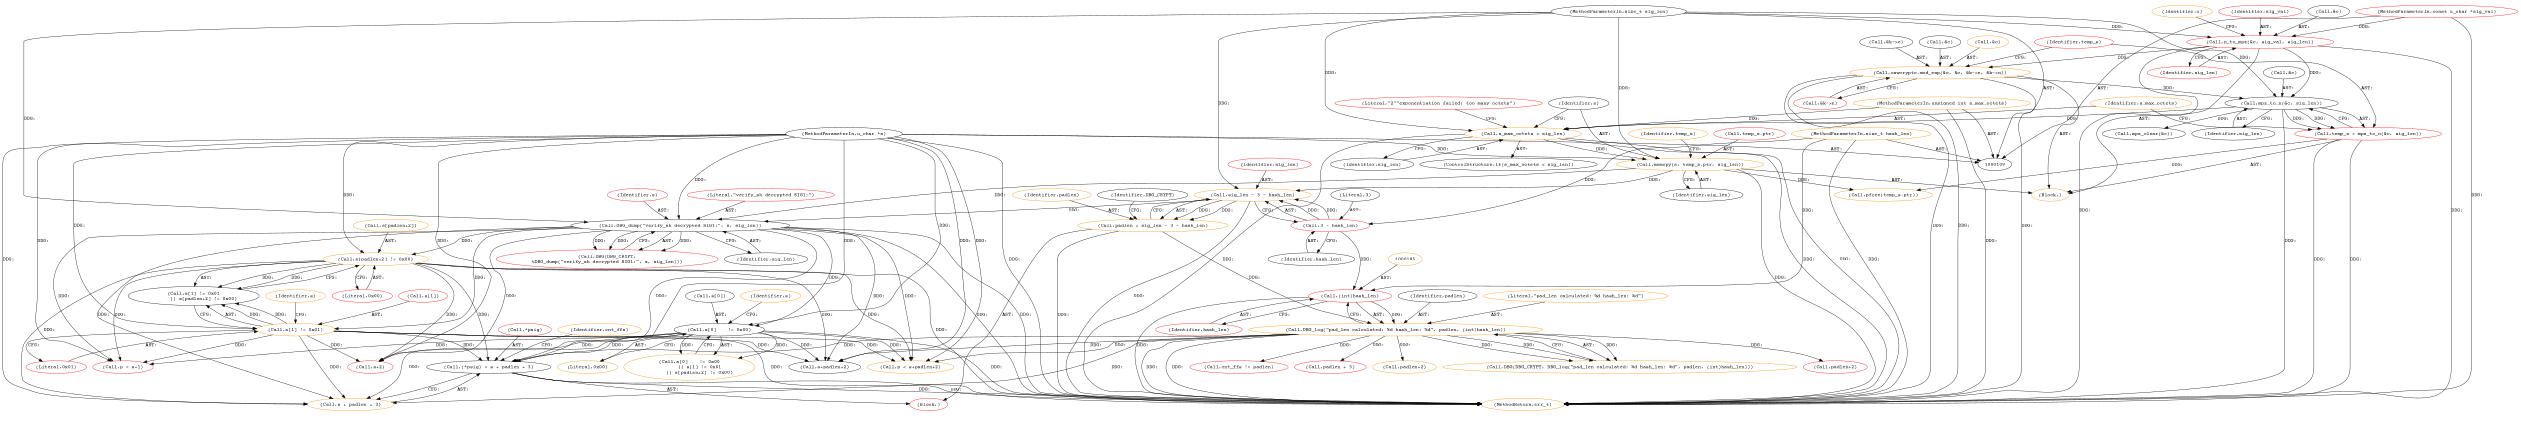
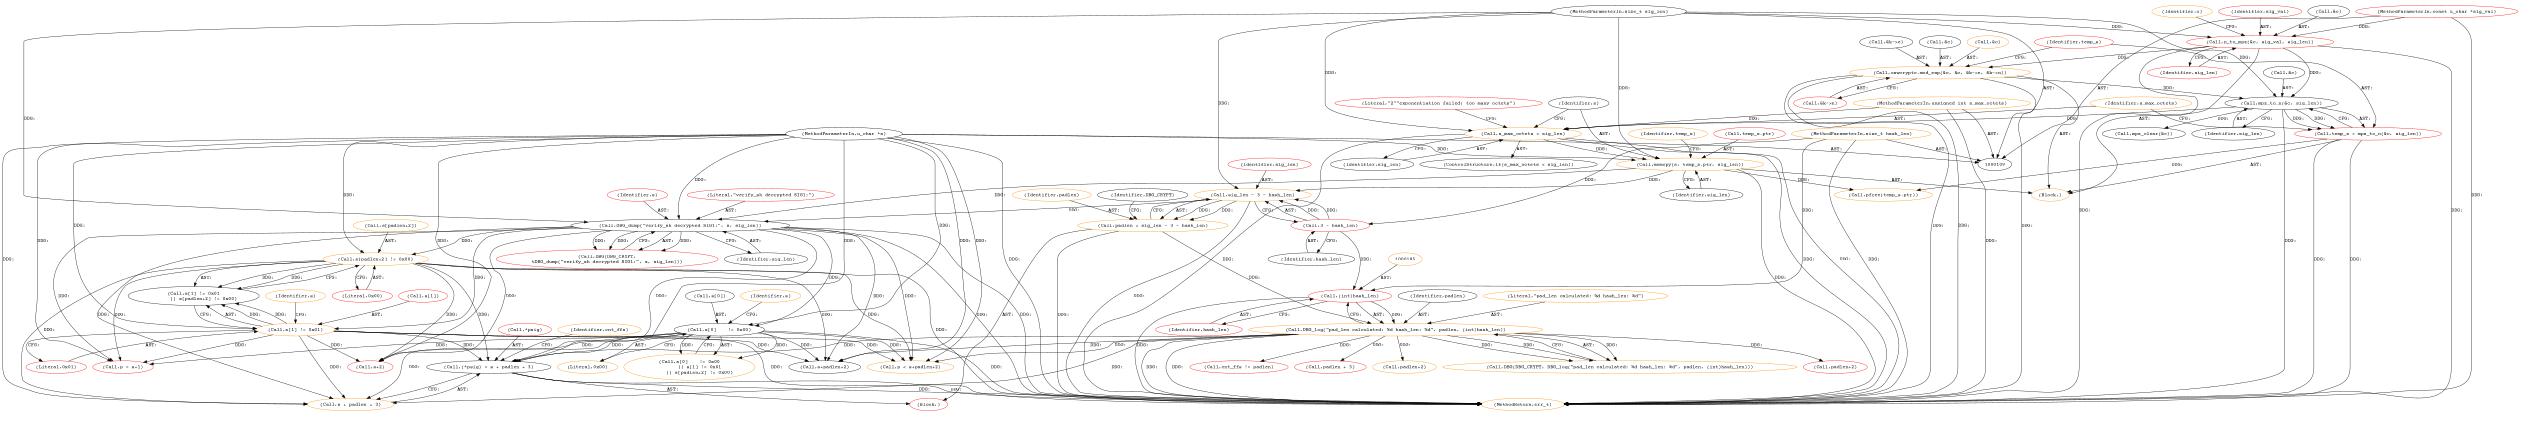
(1355, 195) -> none
